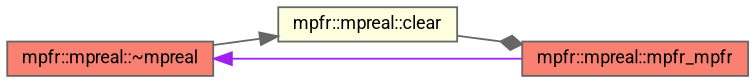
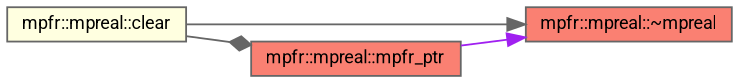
(237, 42) -> (347, 24)
(635, 59) -> (356, 59)
